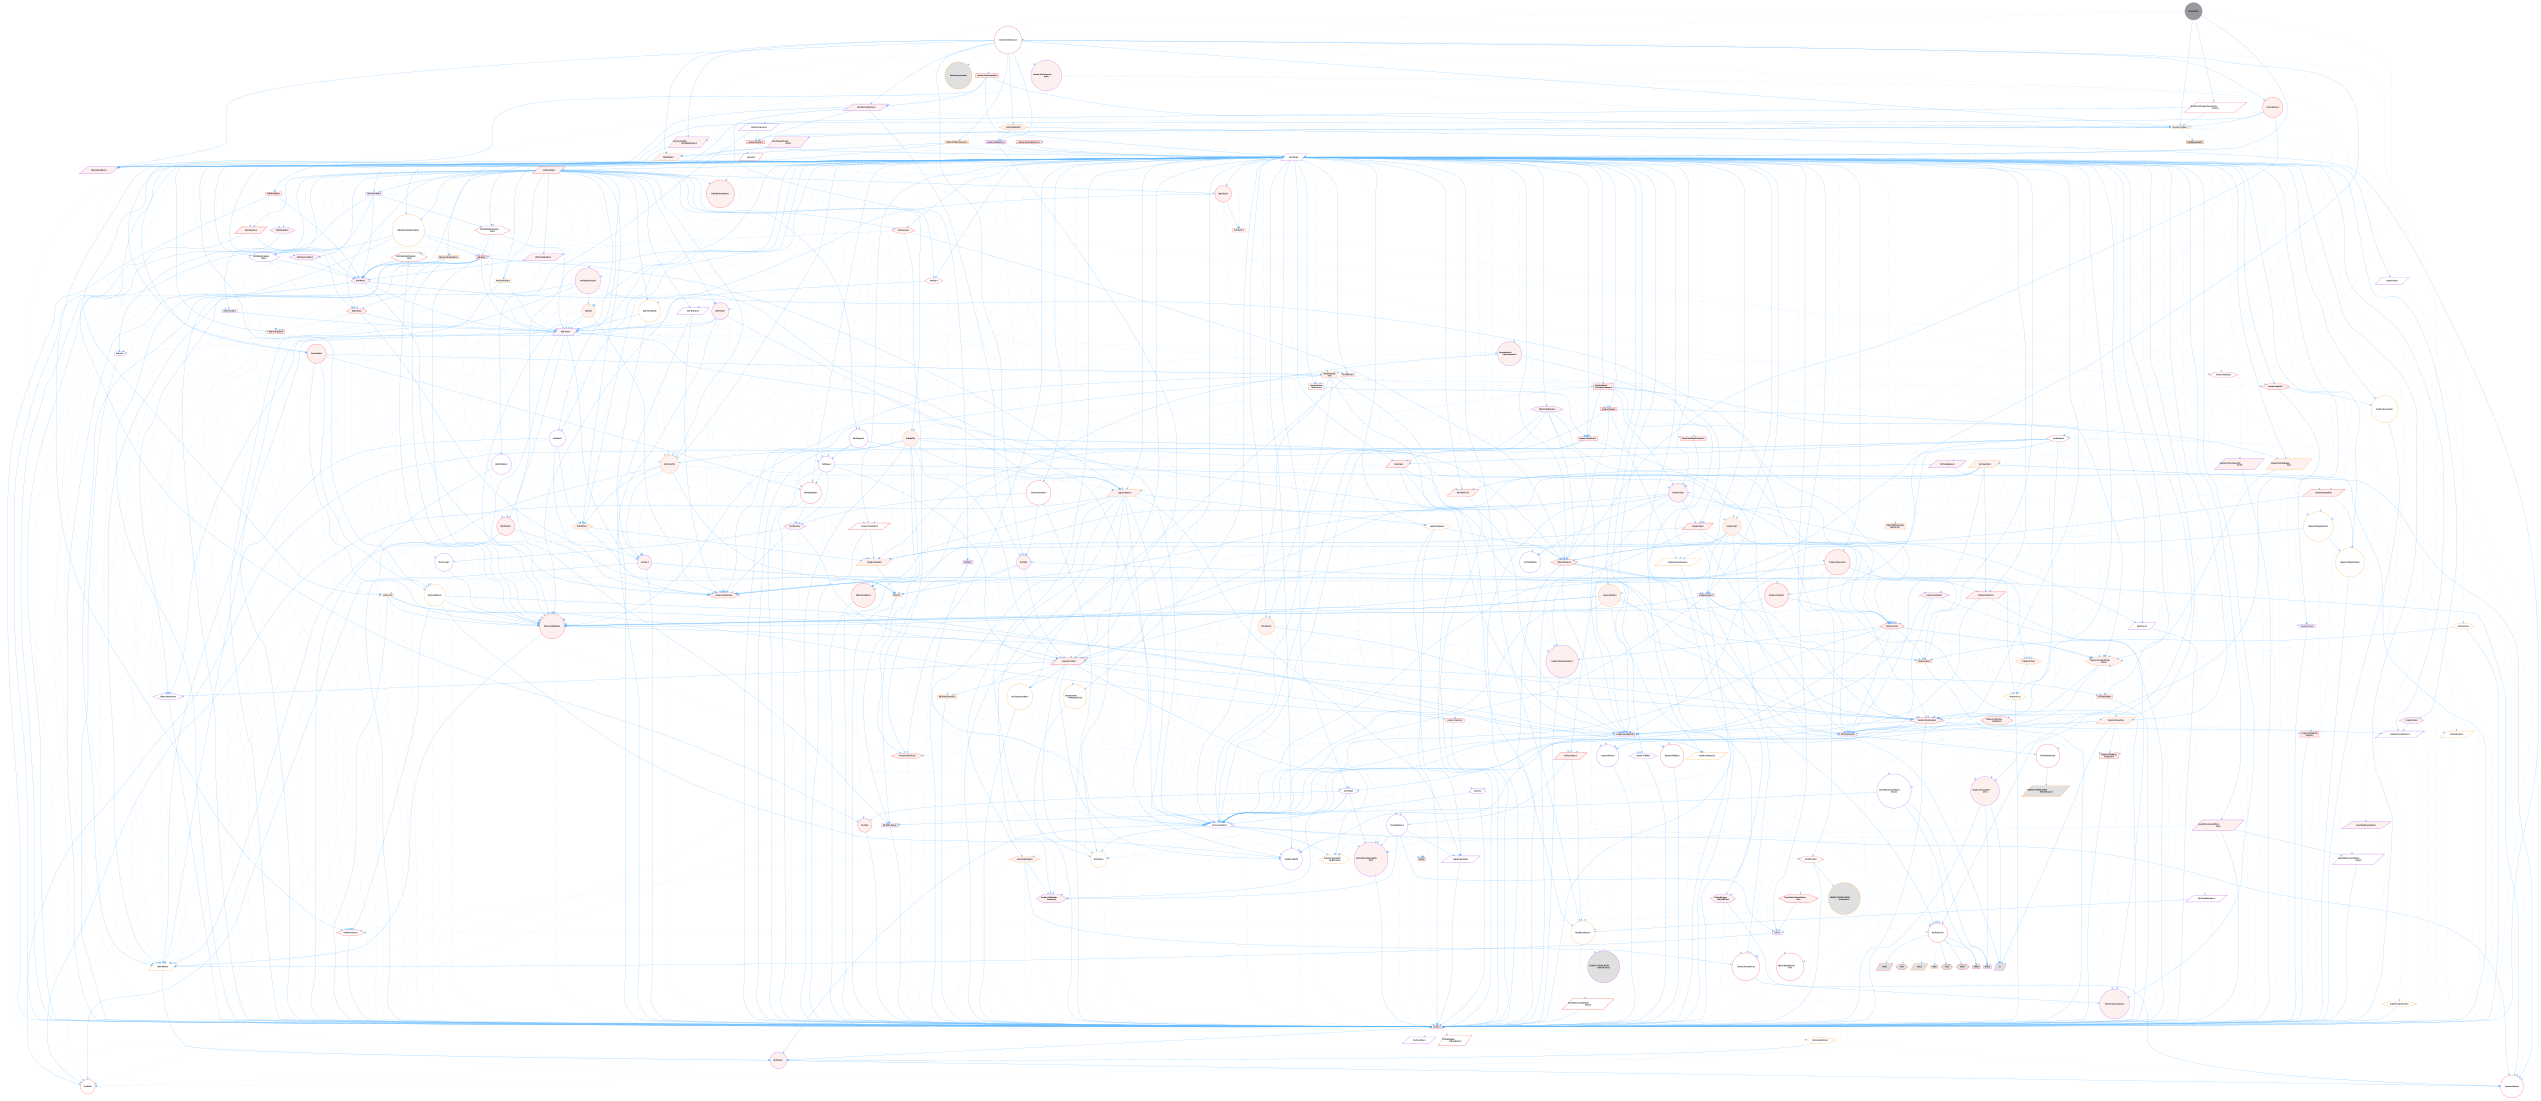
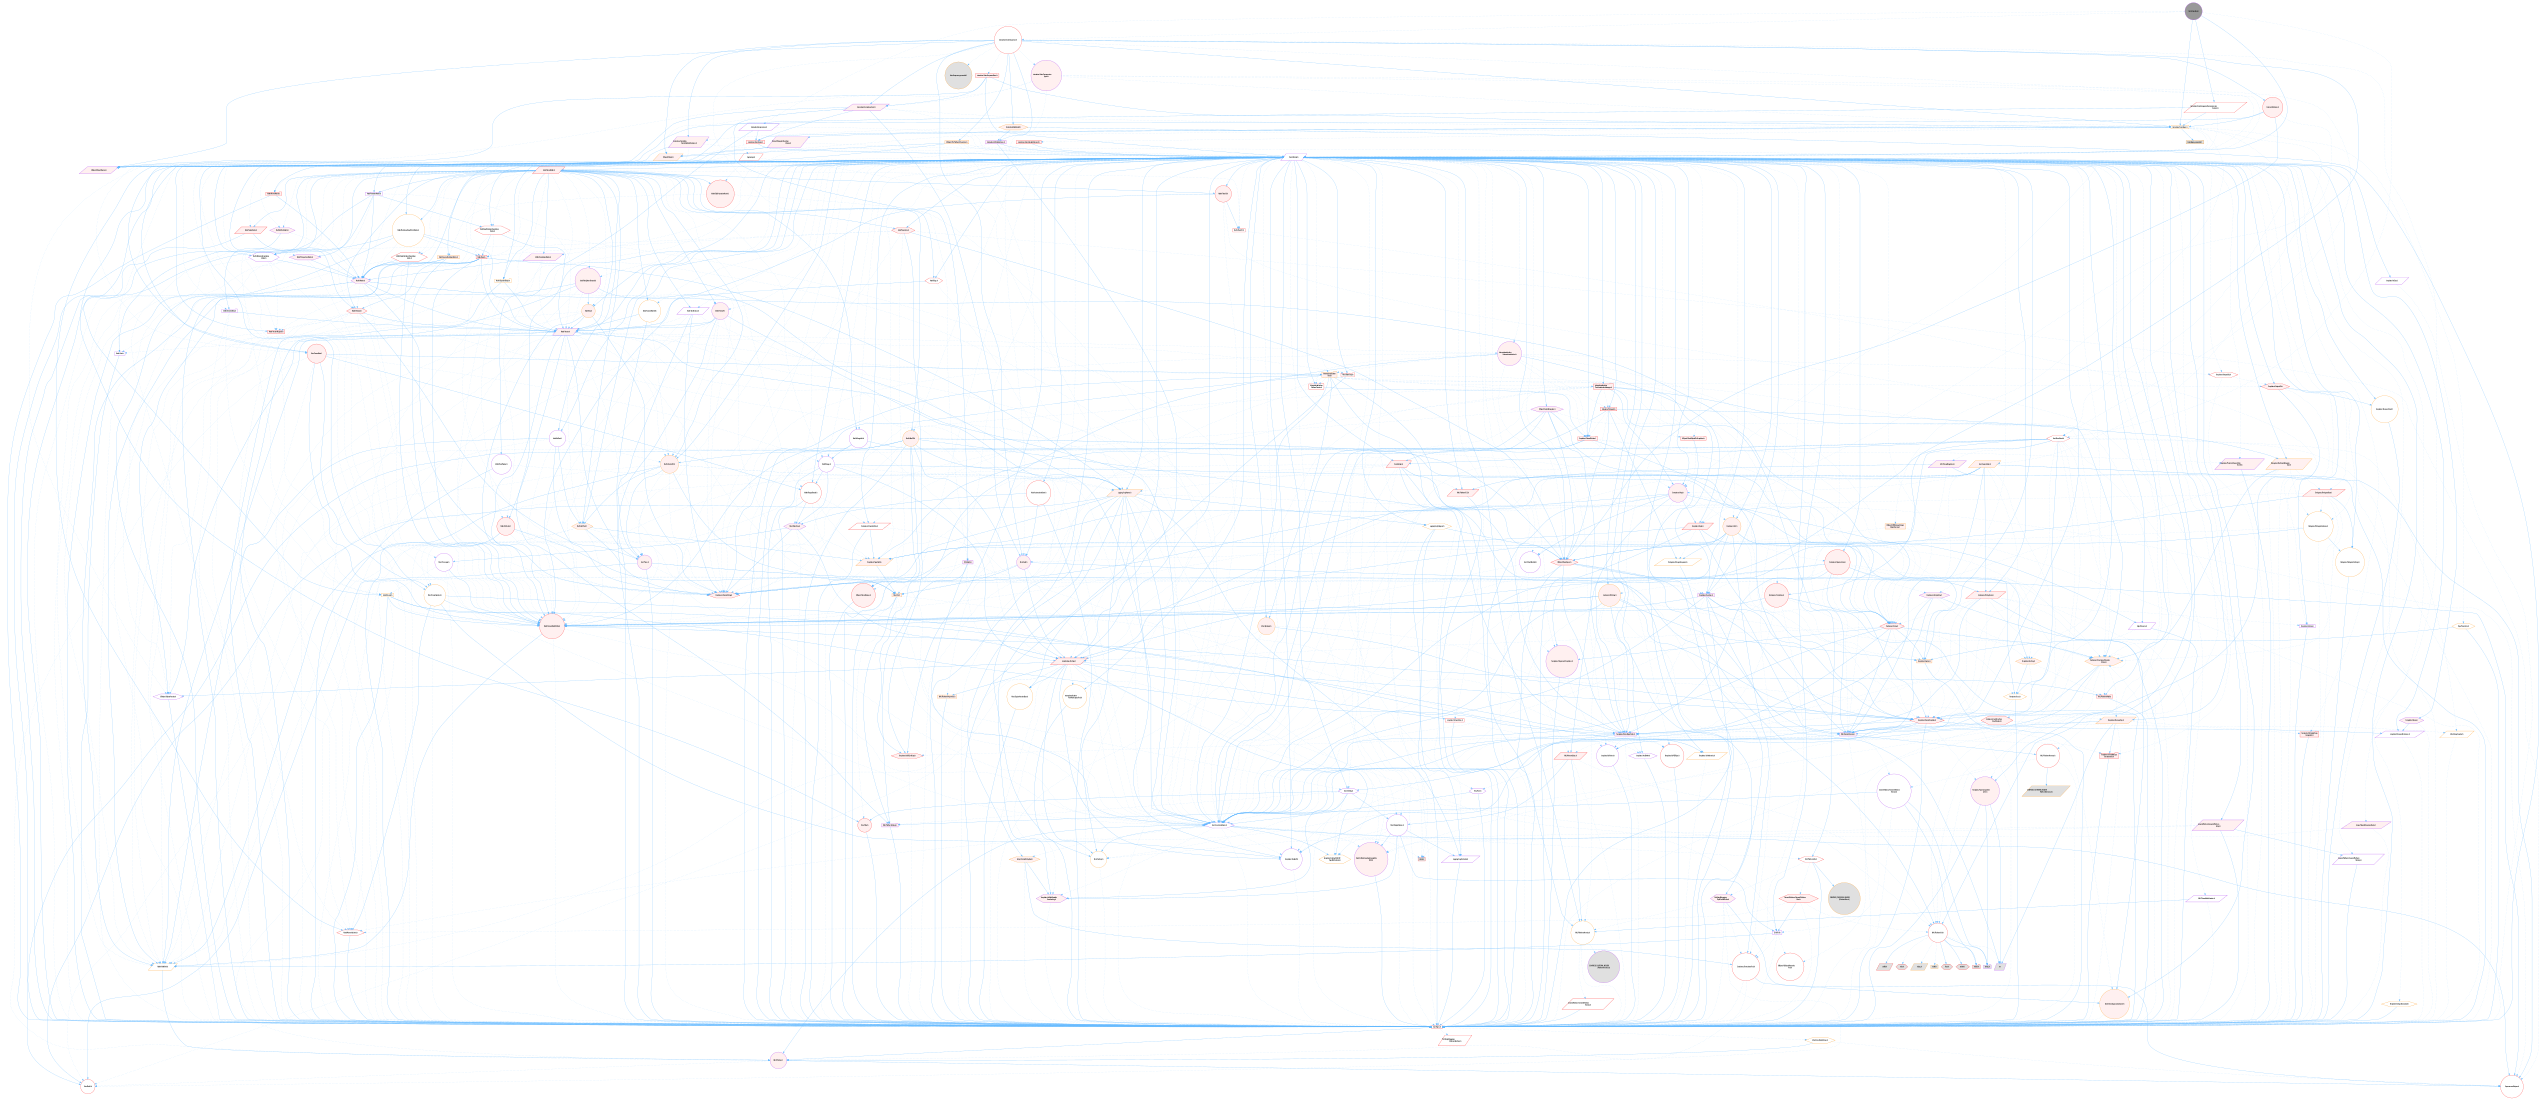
(1357, 816) -> (1372, 808)
(2115, 1004) -> (2115, 1004)
(1419, 1040) -> none
